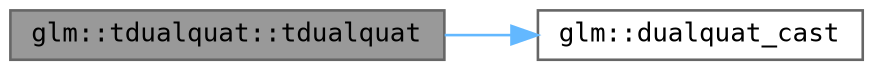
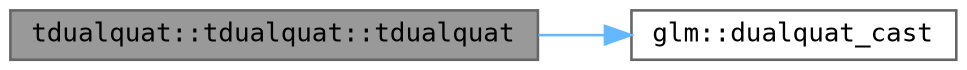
(227, 35) -> (274, 35)
